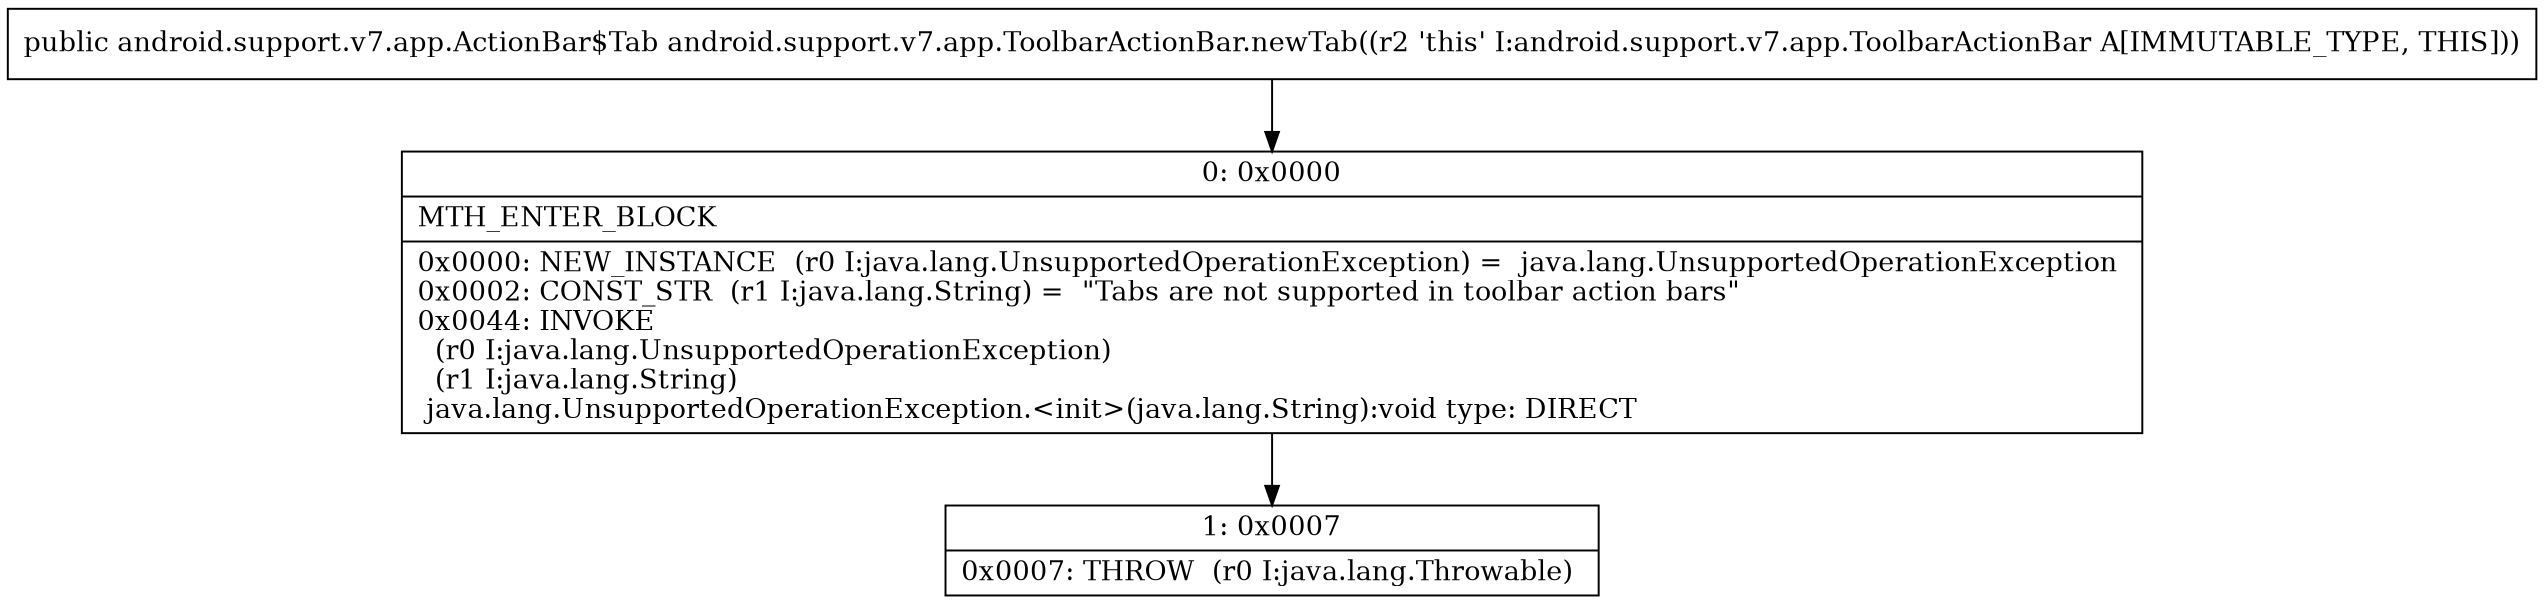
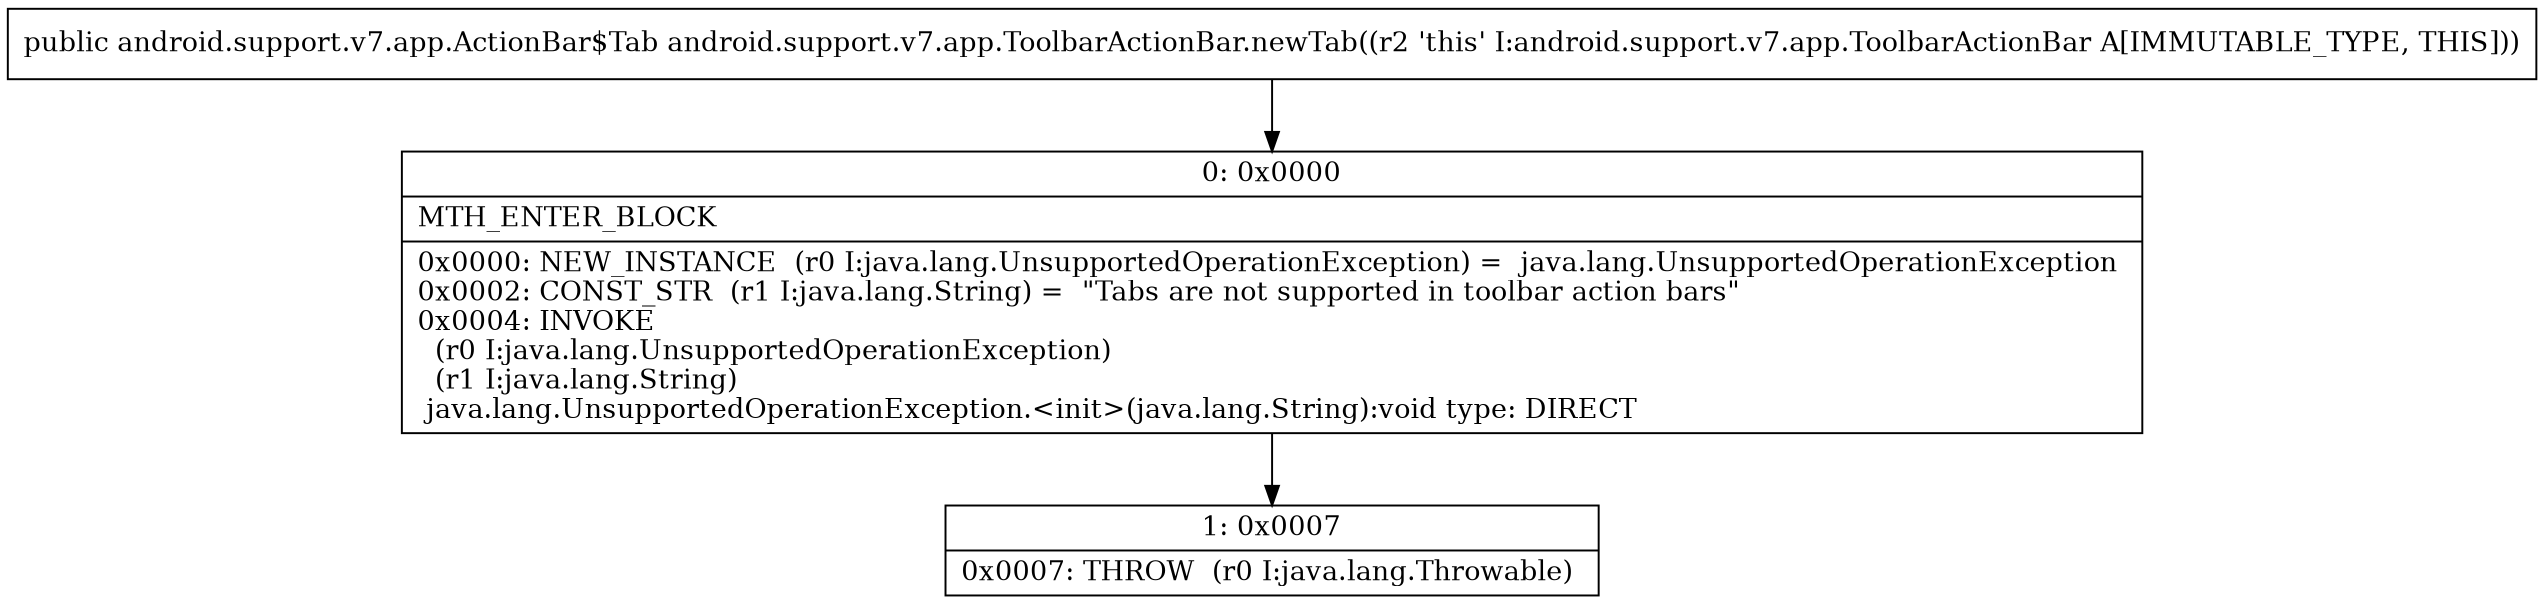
(546, 322) -> (546, 322)
